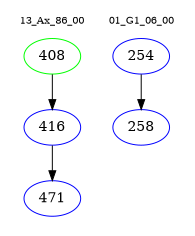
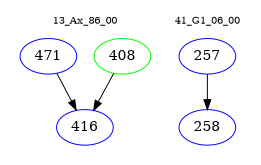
(142, 21) -> (208, 21)
(141, 56) -> (207, 56)
(52, 158) -> (64, 87)
